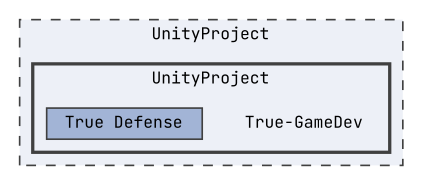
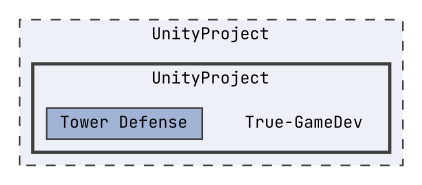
(124, 124) -> (124, 124)
